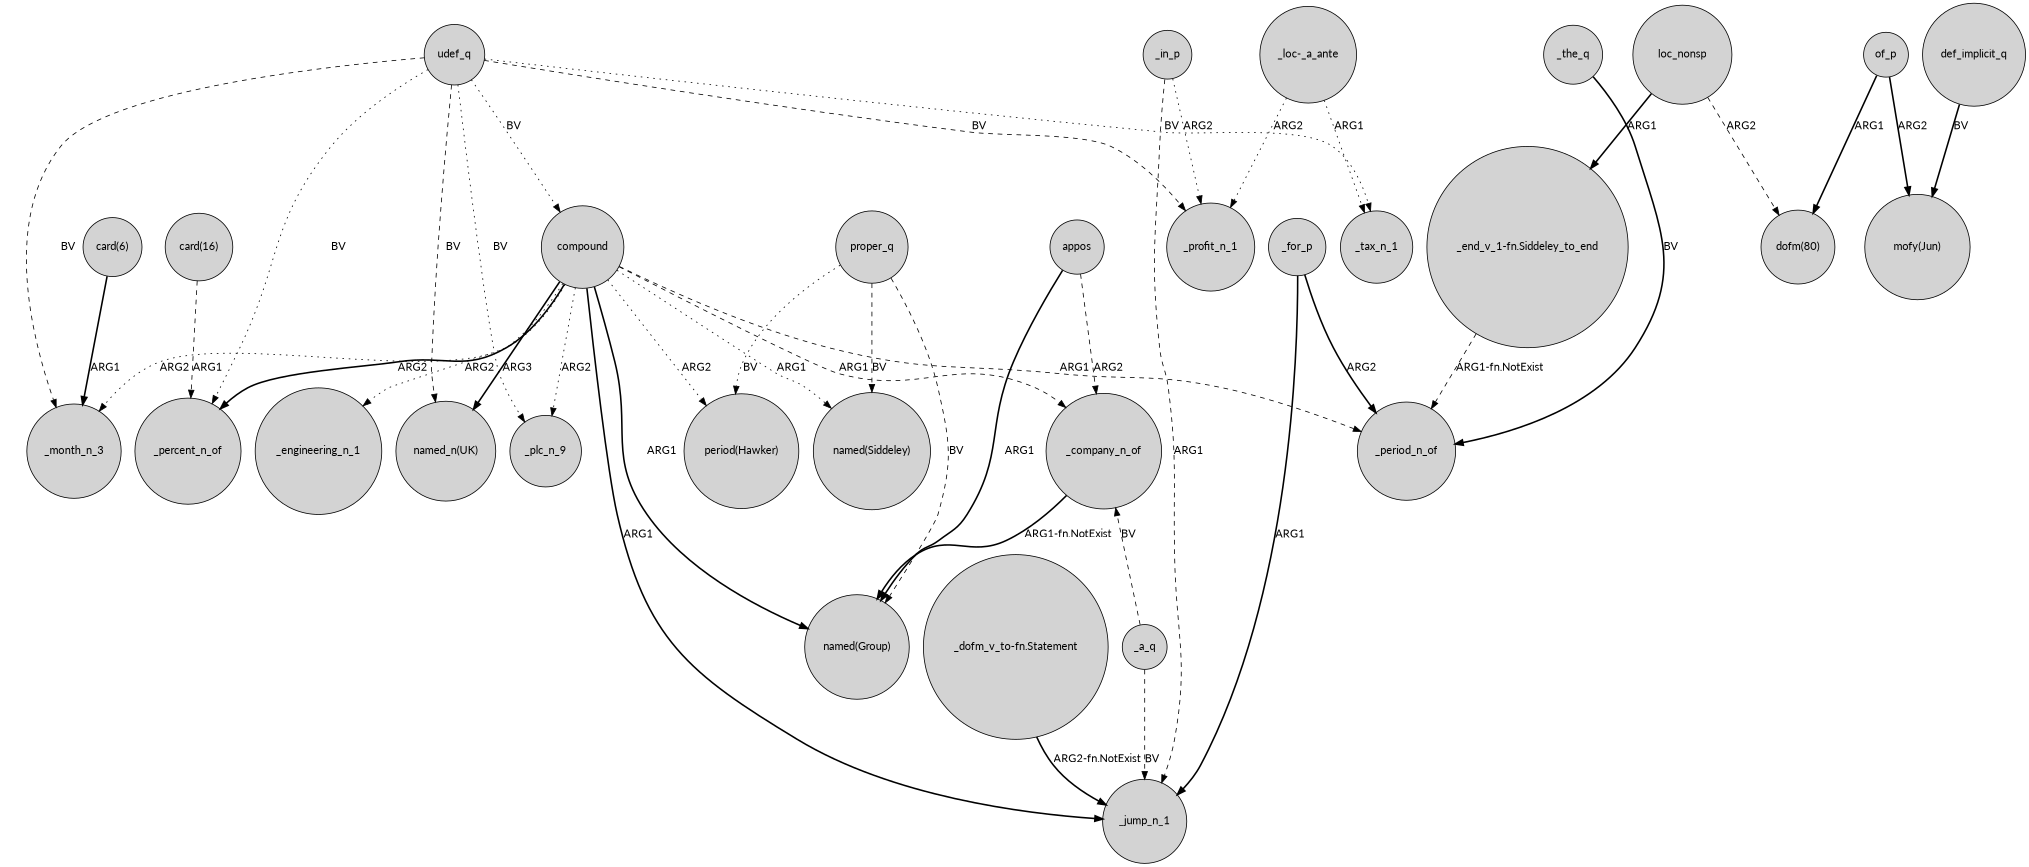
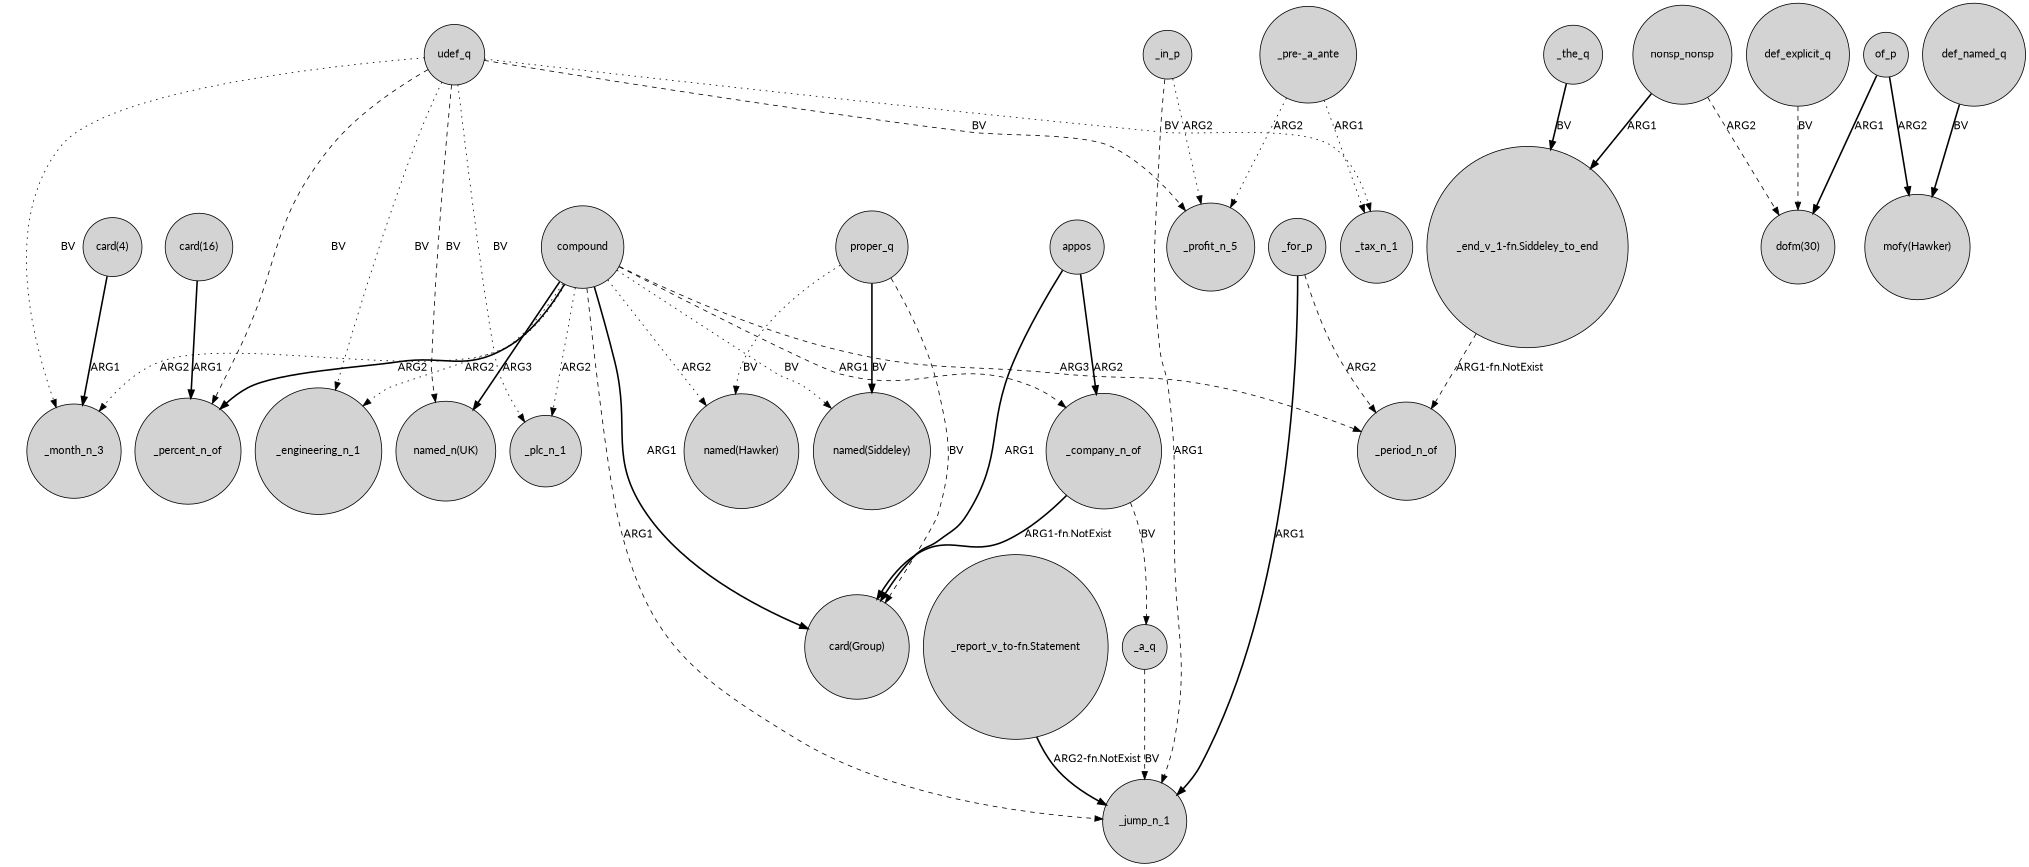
(1308, 55) -> (1308, 55)
(1682, 55) -> (1682, 55)
none -> (1798, 55)
(1974, 55) -> (1974, 55)
(109, 116) -> (109, 116)
(514, 142) -> (385, 230)
(291, 211) -> (291, 211)
(113, 247) -> (113, 247)
(1211, 247) -> (1211, 247)
(1798, 247) -> (1798, 247)
(1917, 247) -> (1917, 247)
(1656, 307) -> (1560, 112)
(1088, 330) -> (1088, 330)
(872, 334) -> (872, 334)
(194, 335) -> (194, 335)
(1331, 344) -> (1331, 344)
(792, 368) -> (792, 368)
(1075, 368) -> (1075, 368)
(546, 451) -> (546, 451)
(741, 451) -> (741, 451)
(1129, 570) -> (1144, 559)
(857, 647) -> (857, 647)
(1016, 647) -> (1016, 647)
(708, 678) -> (708, 678)
